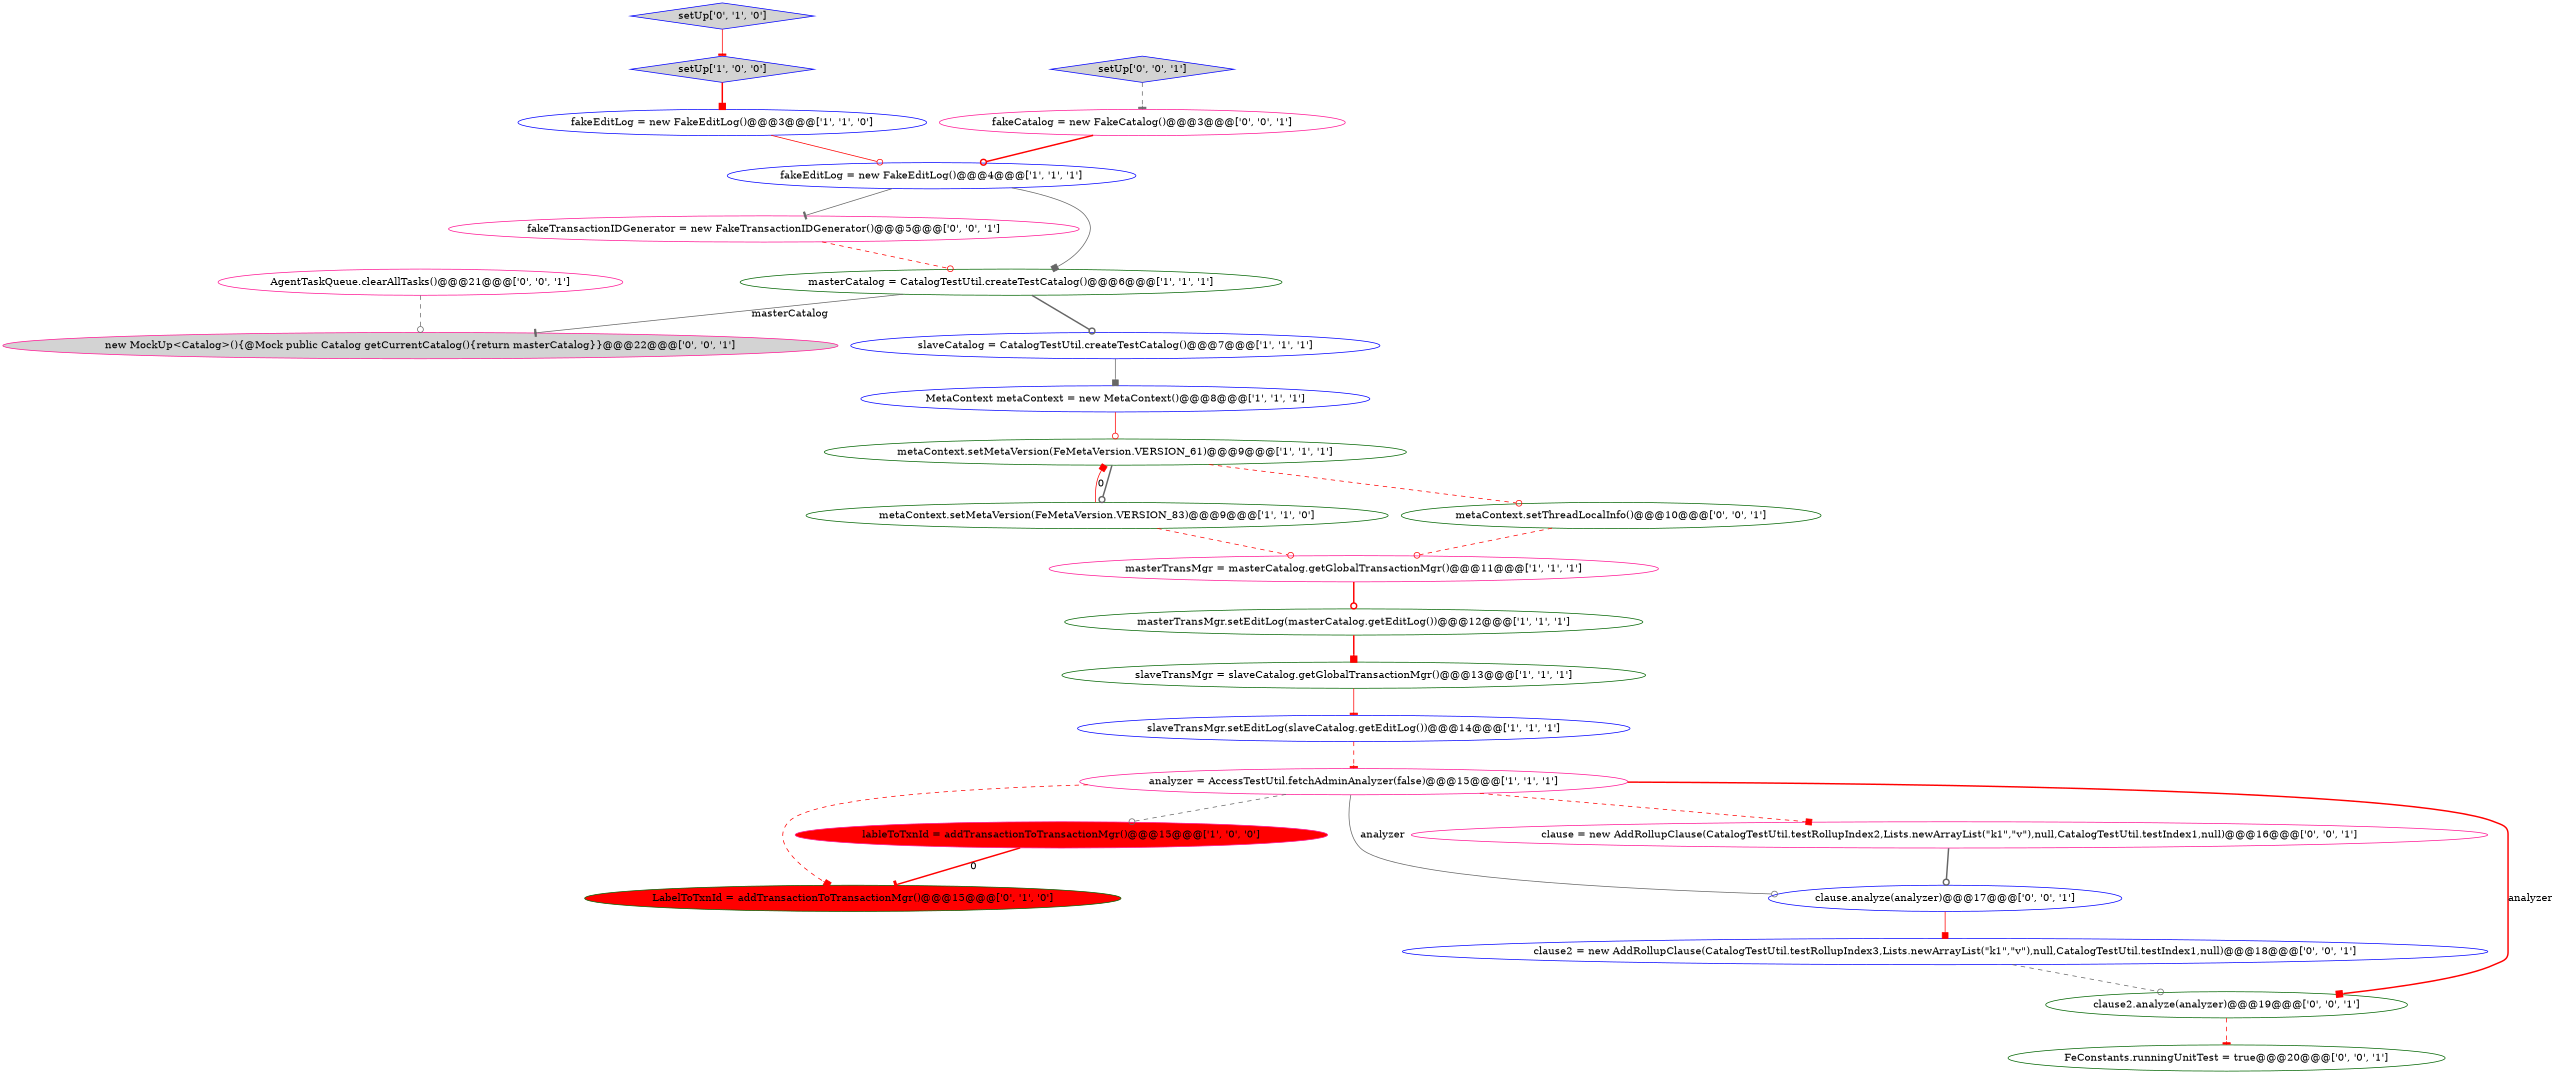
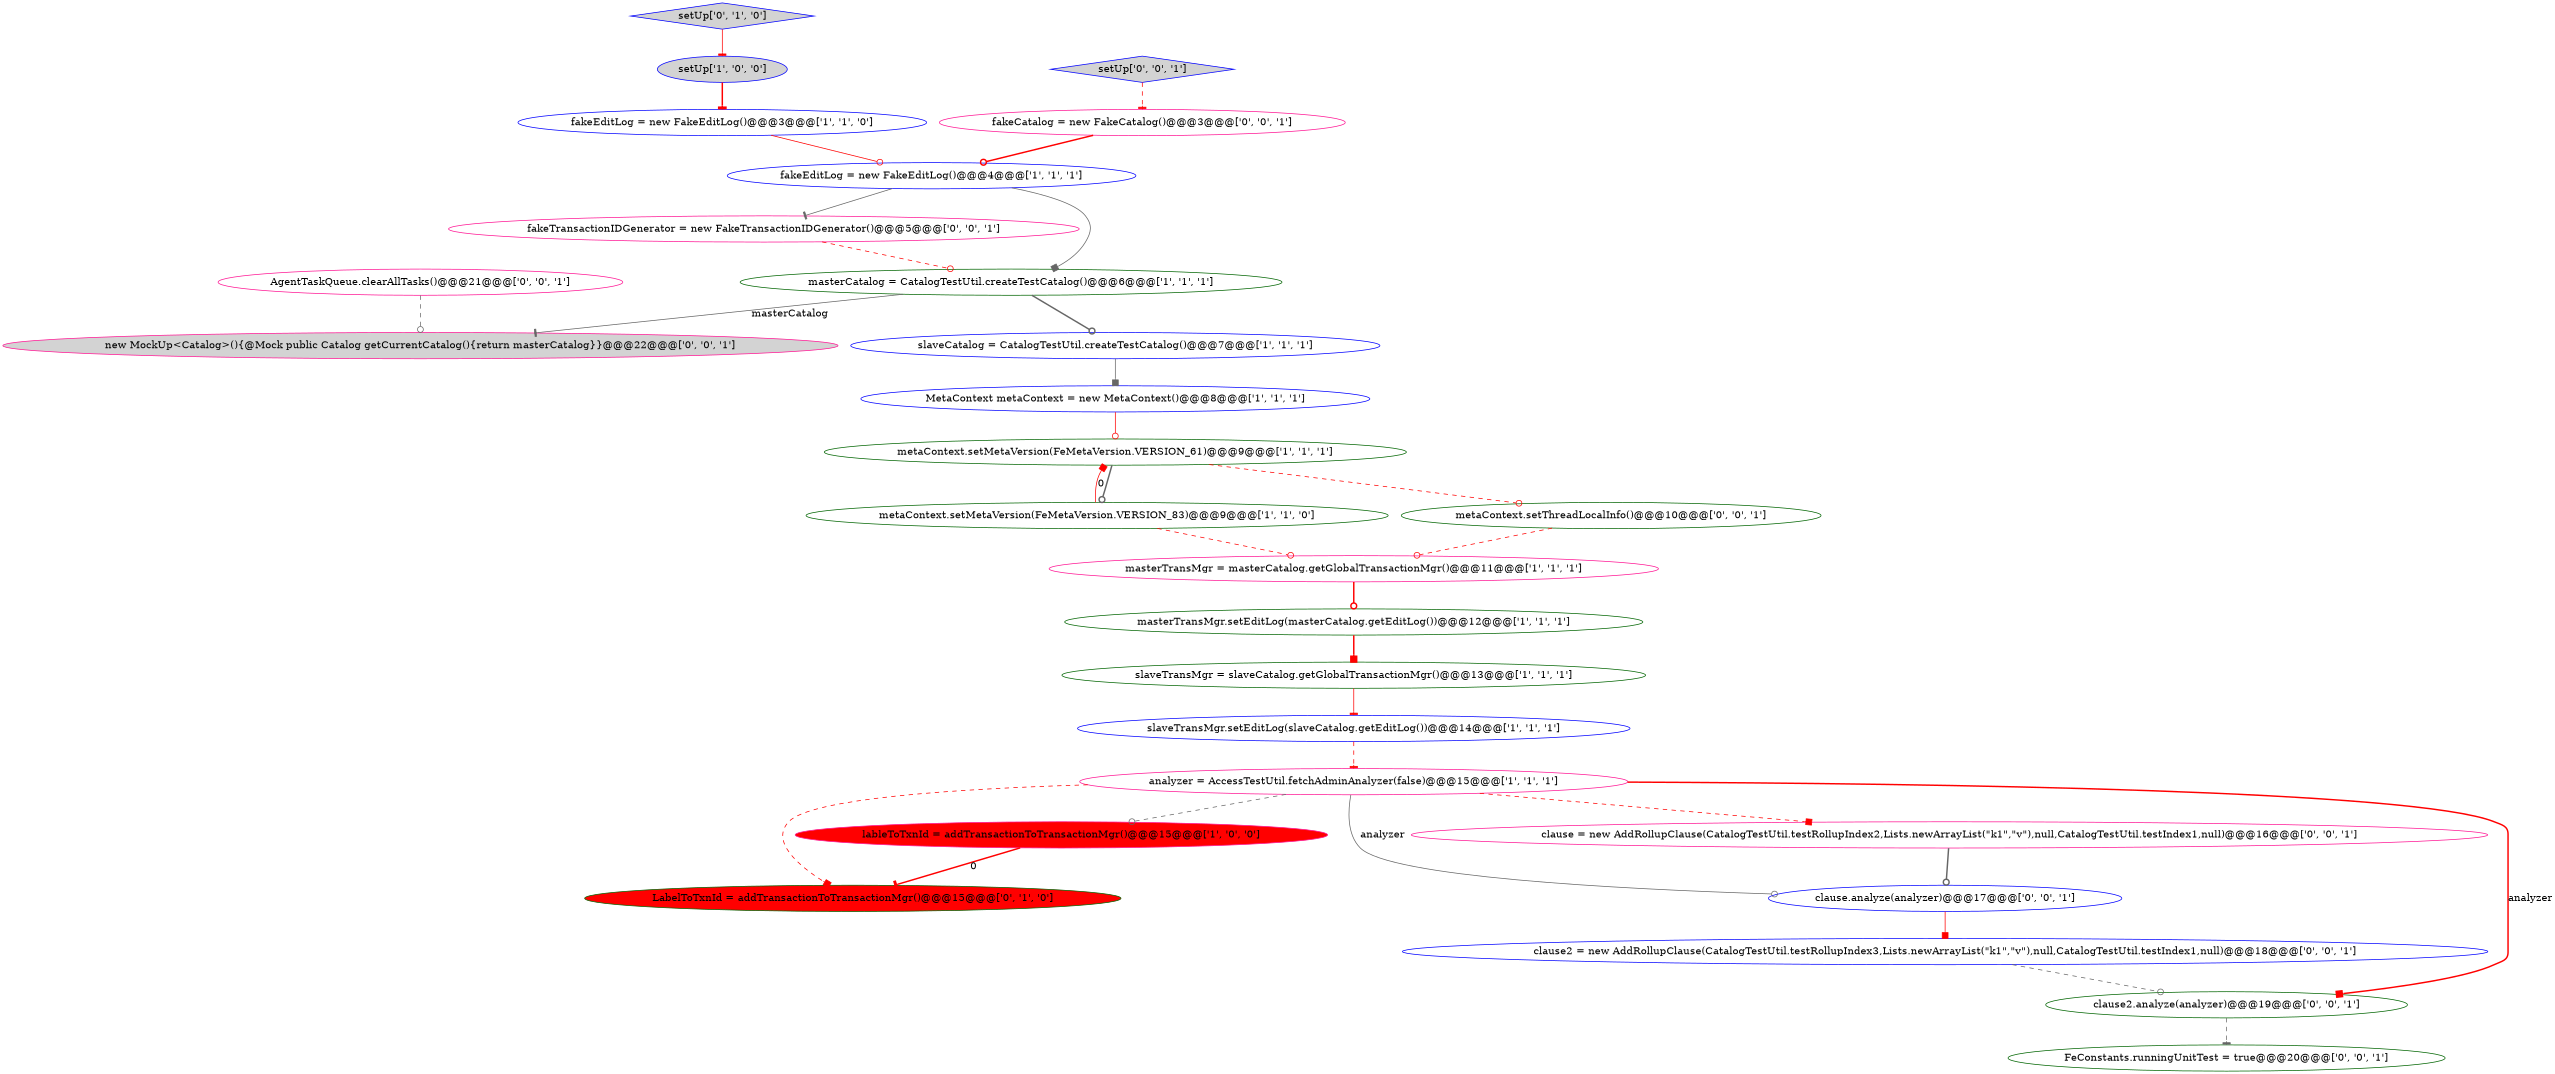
(722, 69) -> (722, 69)
(722, 92) -> (722, 94)
(1142, 94) -> (1142, 94)
(2227, 1030) -> (2227, 1030)
